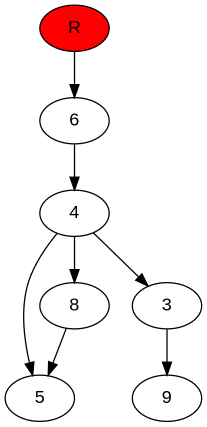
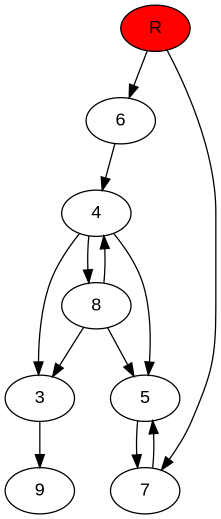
none -> (105, 266)
none -> (72, 347)
none -> (145, 491)
